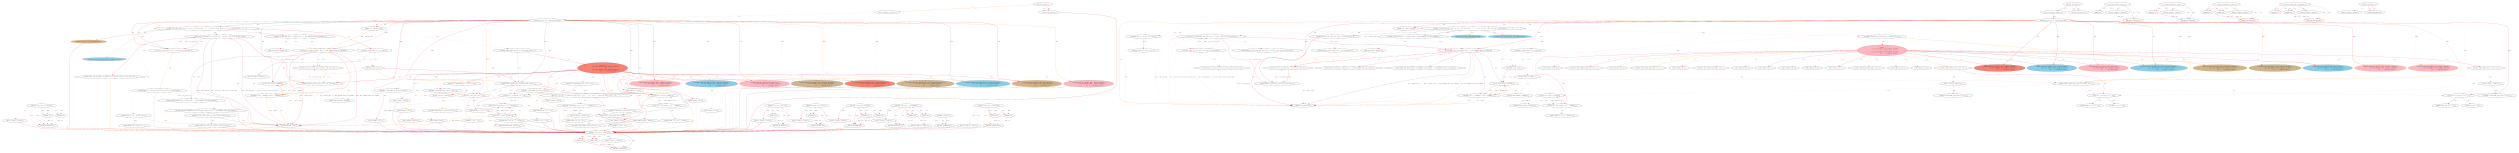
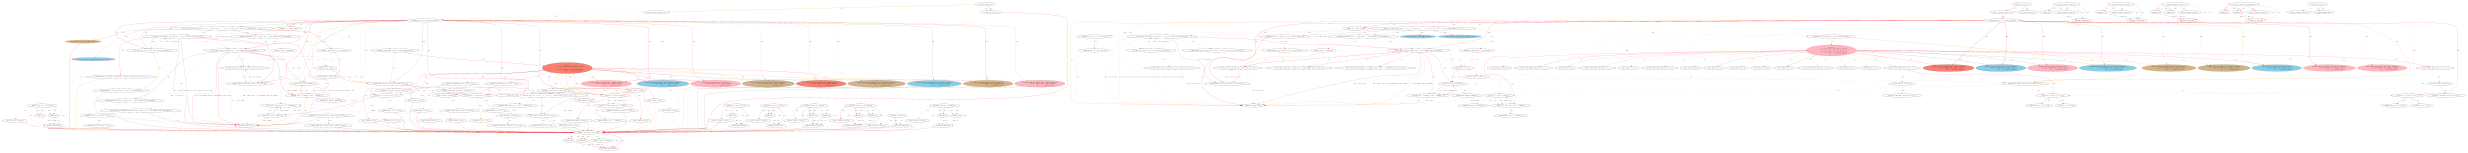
(563, 112) -> (542, 120)
(512, 121) -> none
(509, 126) -> none
